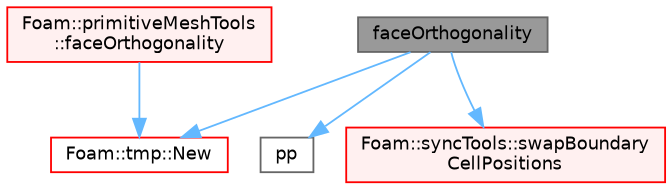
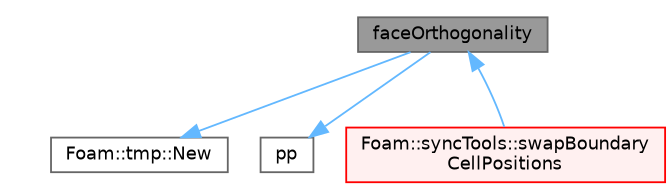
(139, 35) -> none
(461, 82) -> (493, 97)
(139, 155) -> (139, 155)
